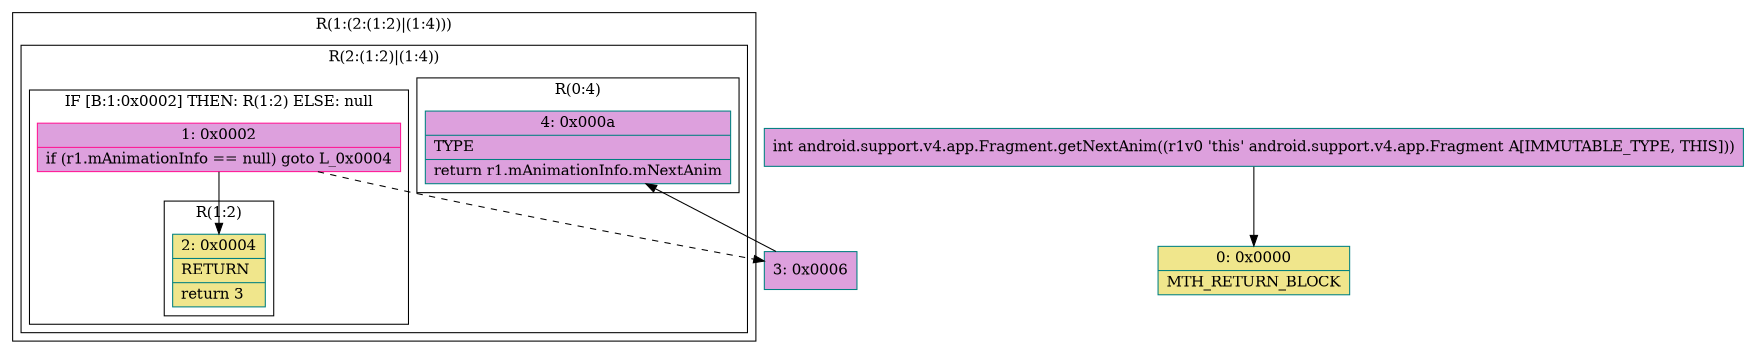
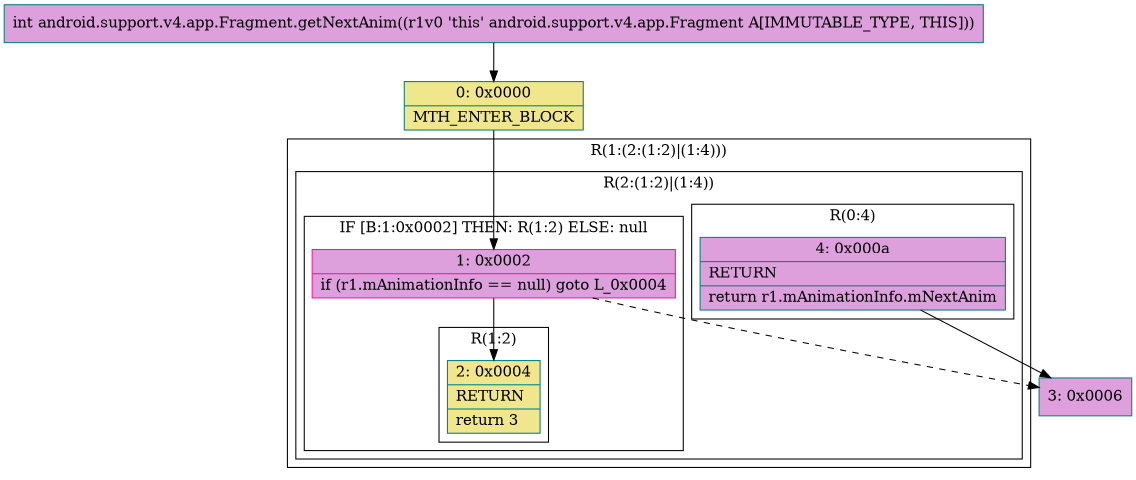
(454, 147) -> (743, 273)
none -> (494, 184)
(716, 220) -> (981, 341)
(1254, 282) -> (494, 117)
